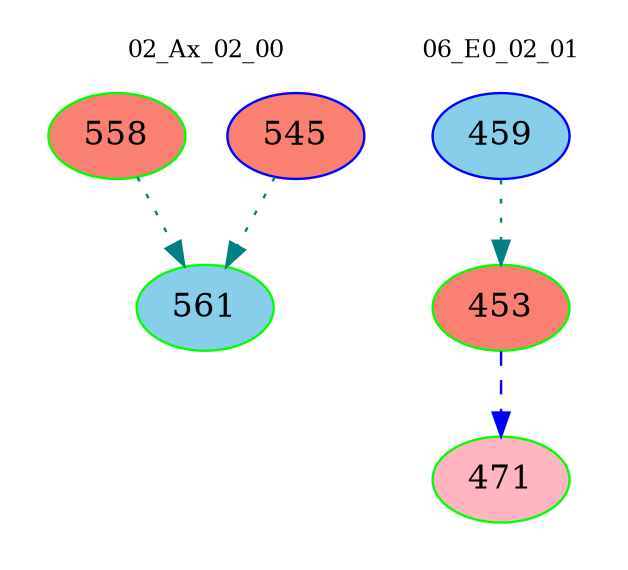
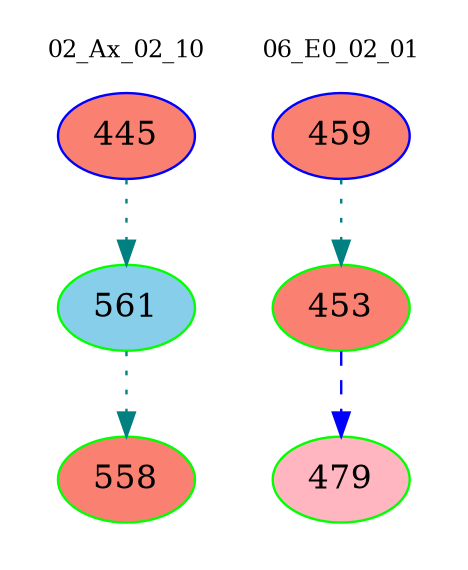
(206, 51) -> (126, 51)
(296, 136) -> (126, 136)
(501, 136) -> (341, 136)
(155, 211) -> (126, 382)
(501, 480) -> (341, 480)
